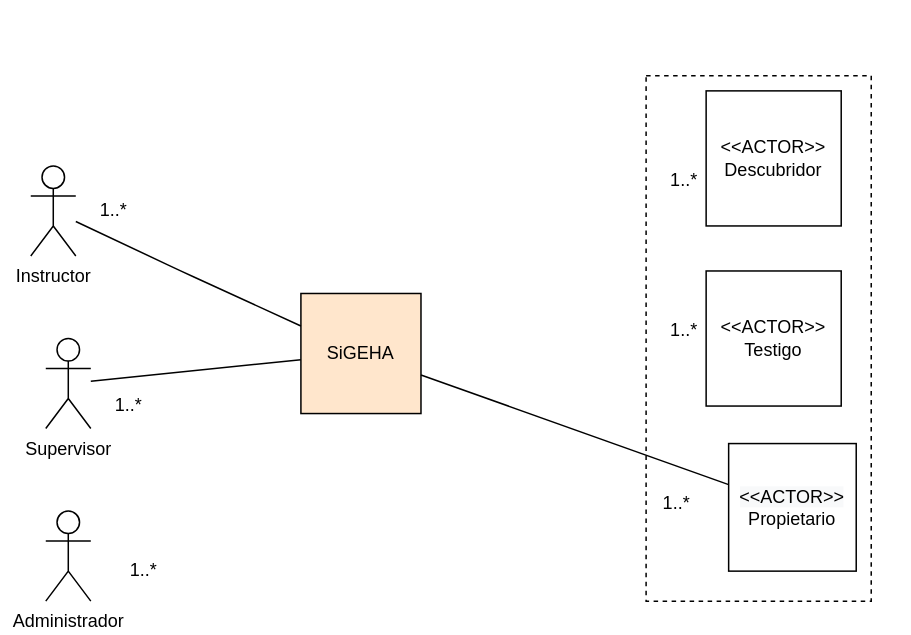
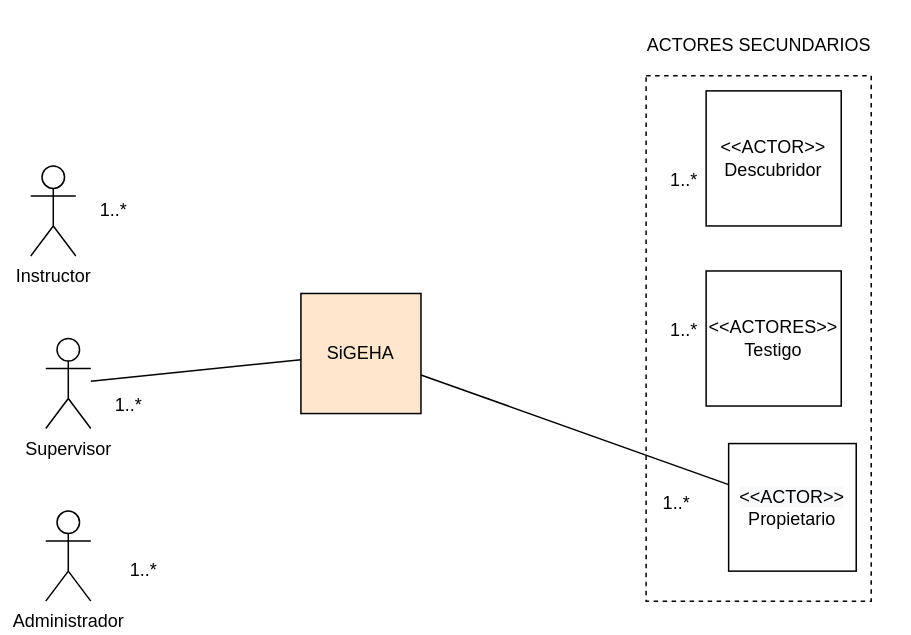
none -> (758, 46)
(188, 274) -> none
(773, 338) -> (773, 338)
